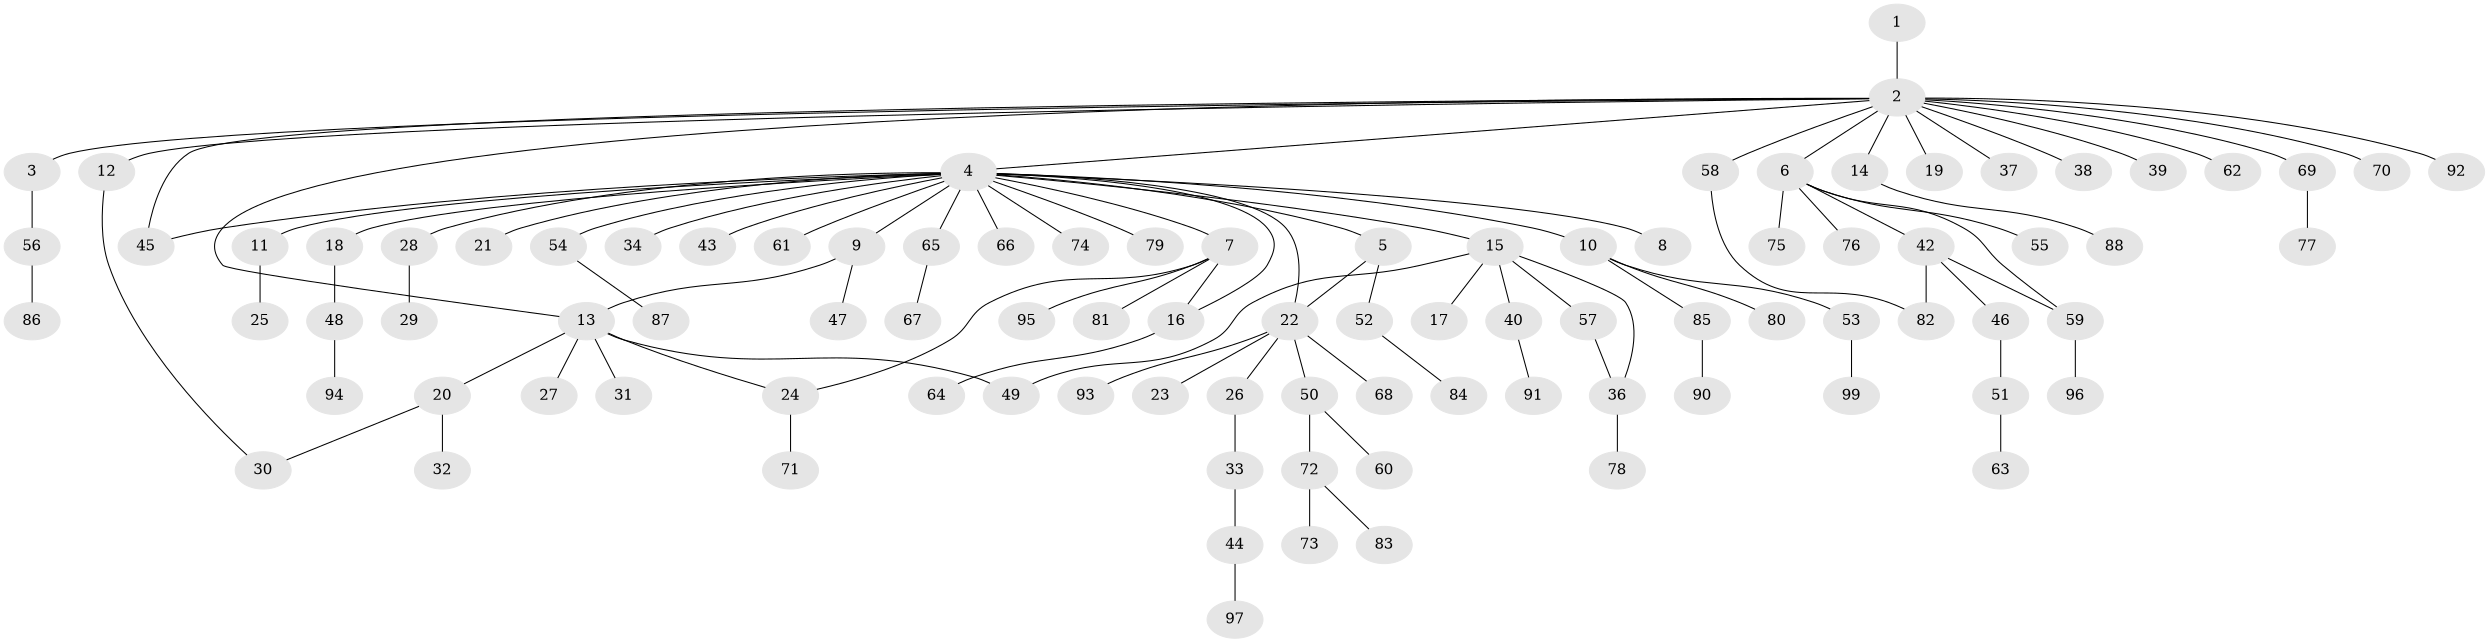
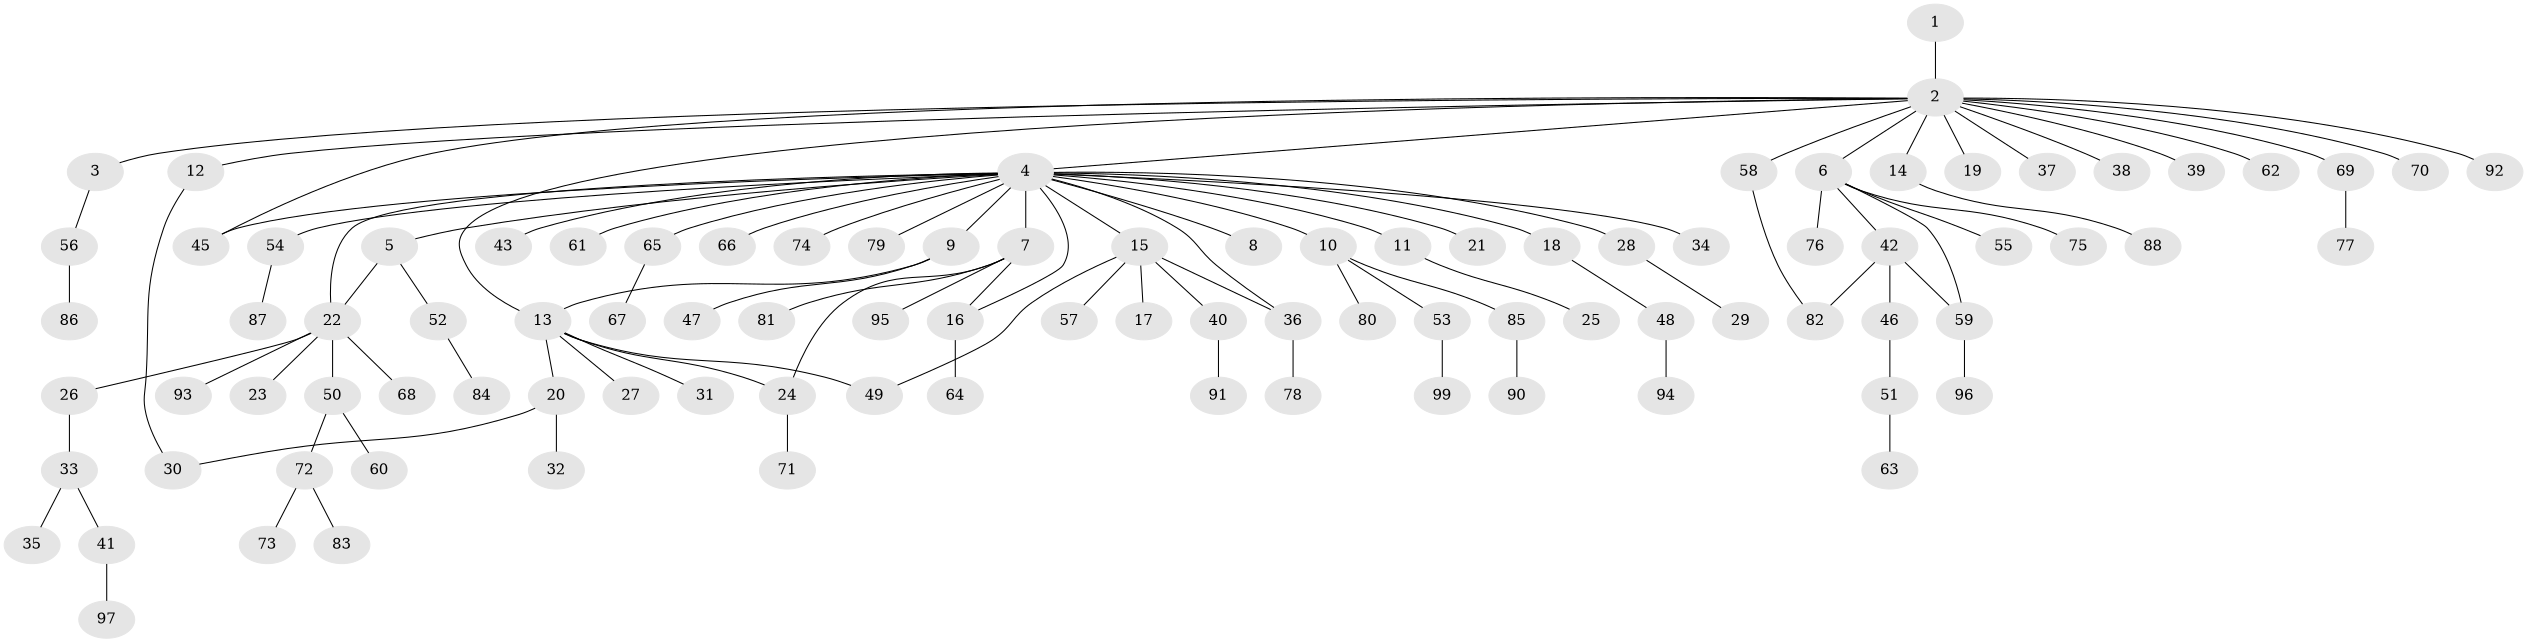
(1603, 359) -> (1173, 226)
none -> (32, 545)
(1235, 545) -> (107, 545)
